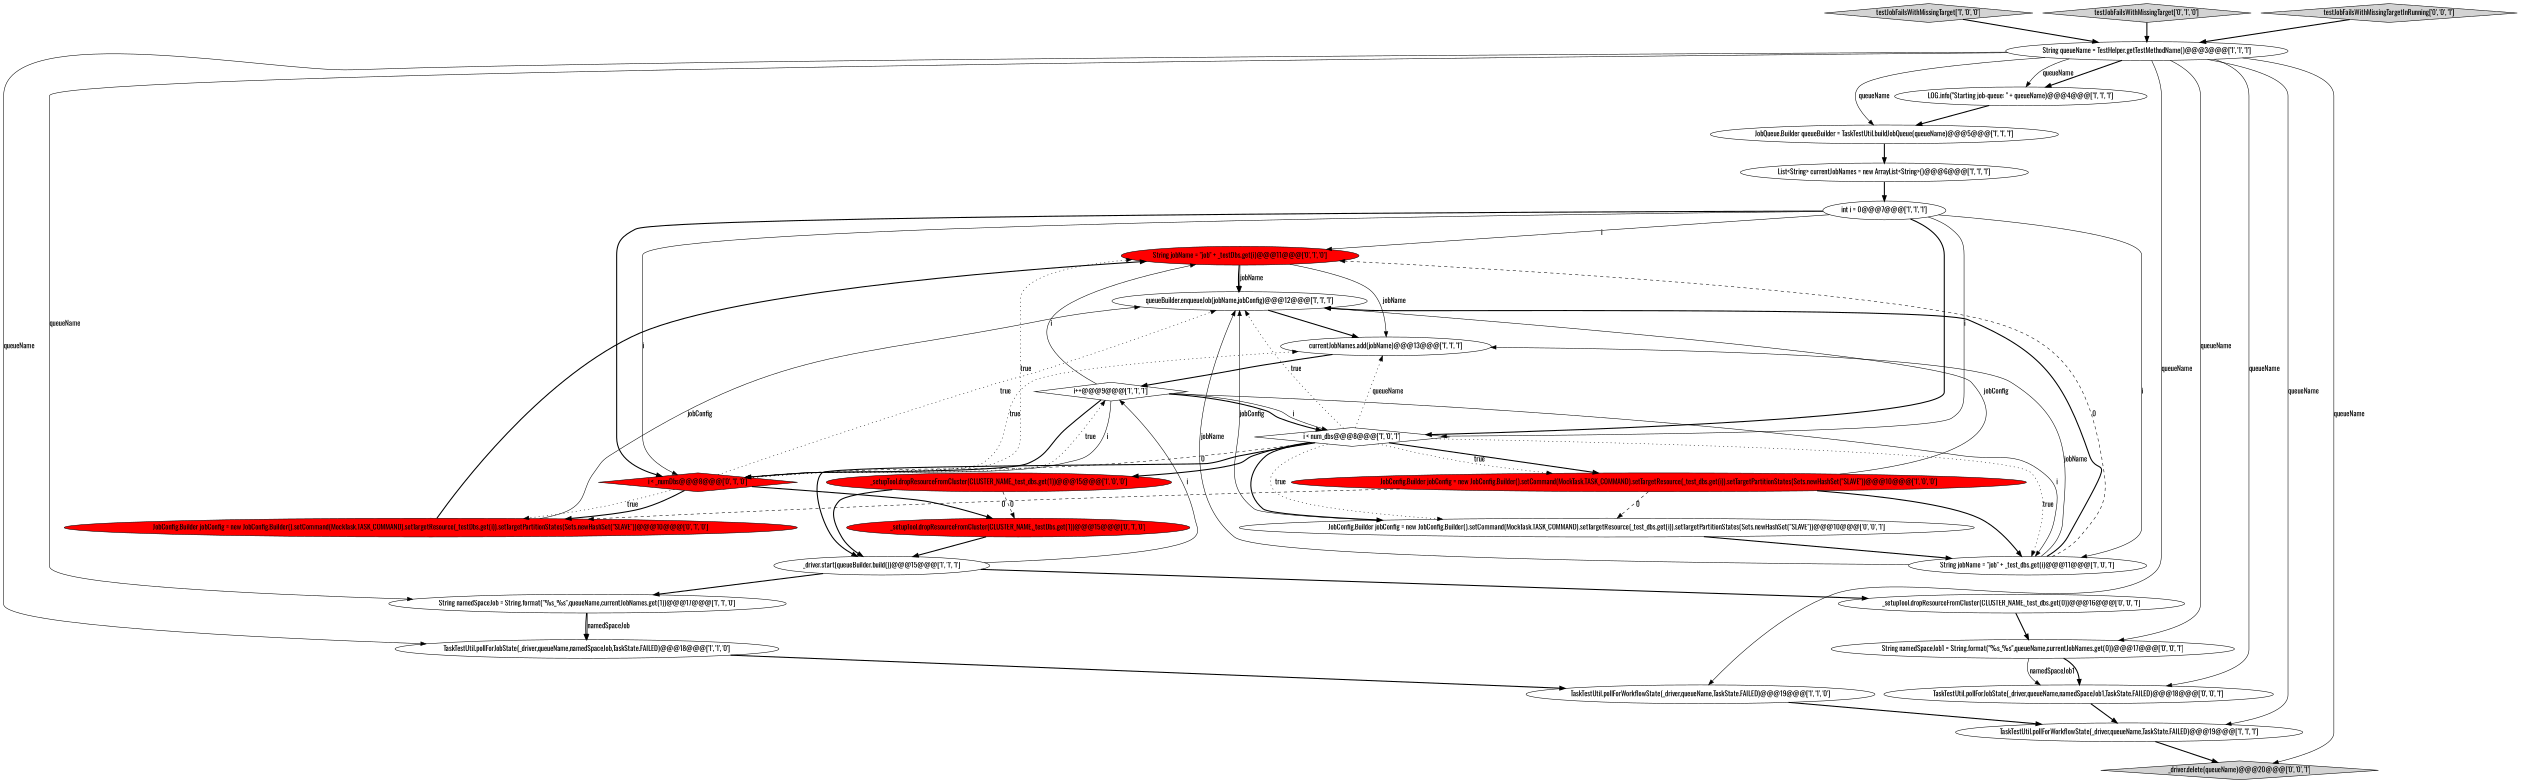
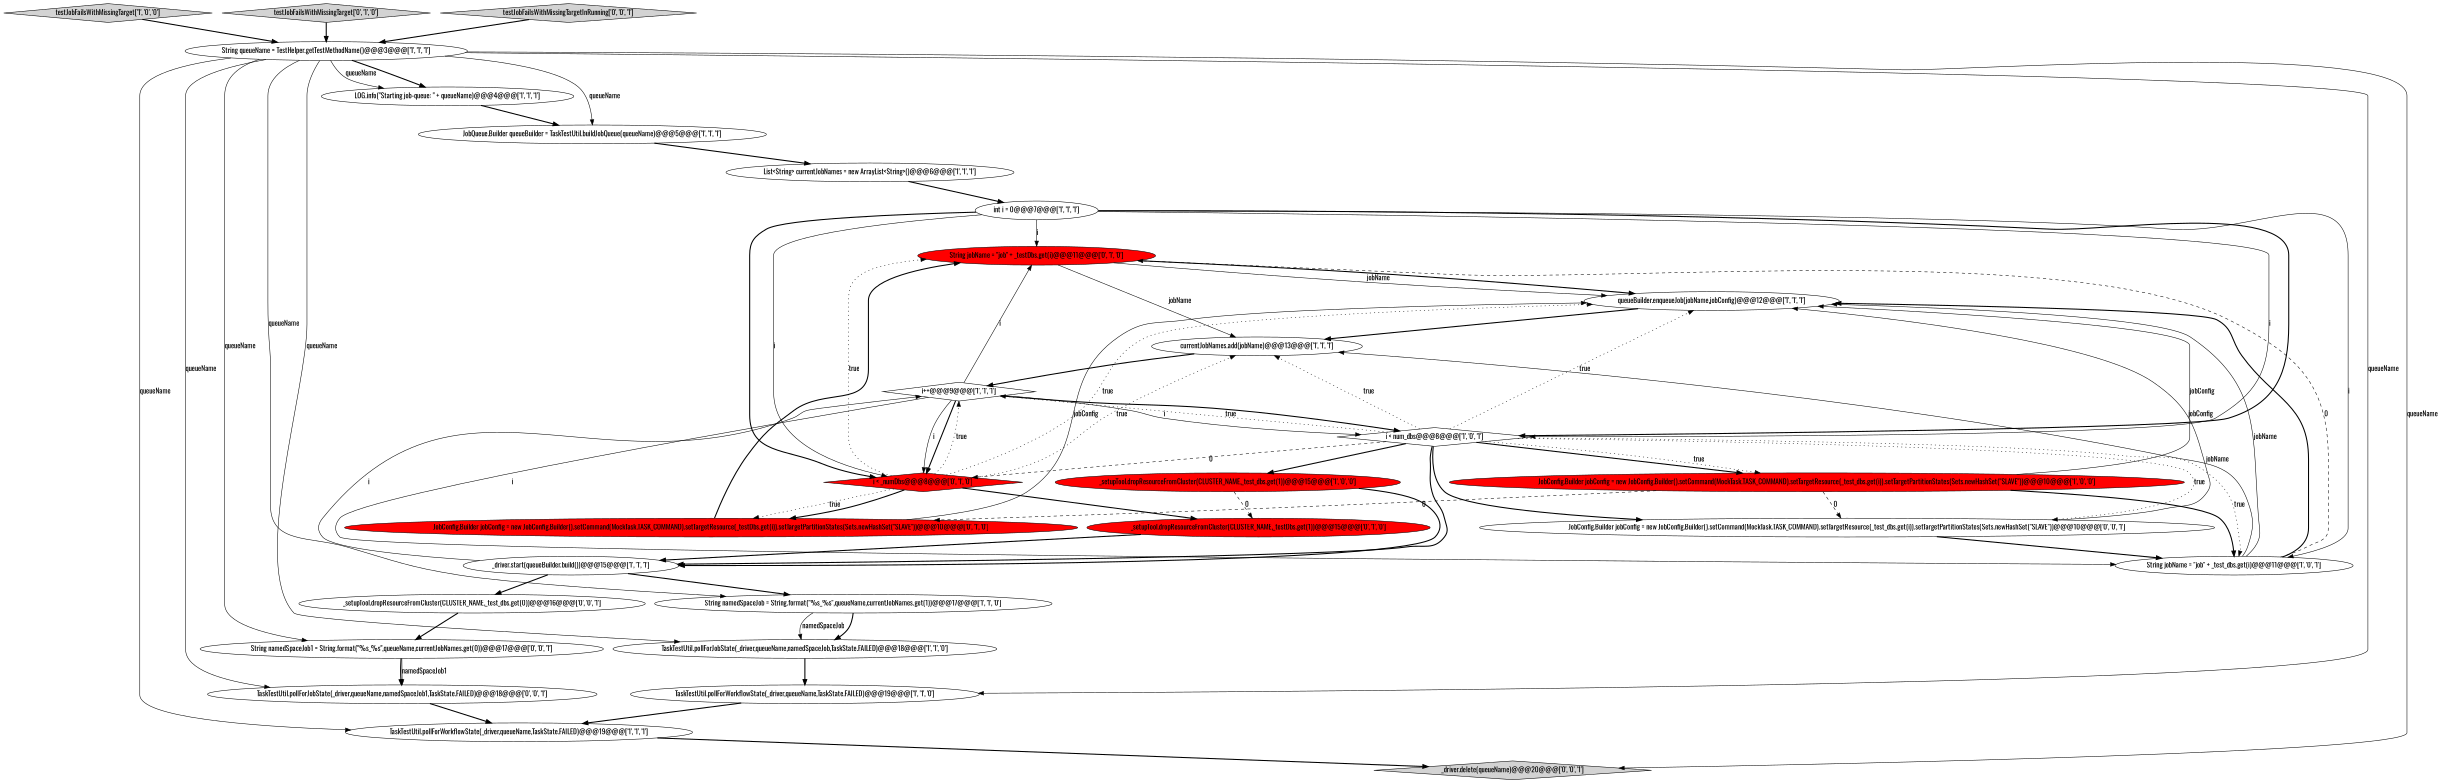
(1388, 392) -> (1369, 392)
none -> (1197, 414)
